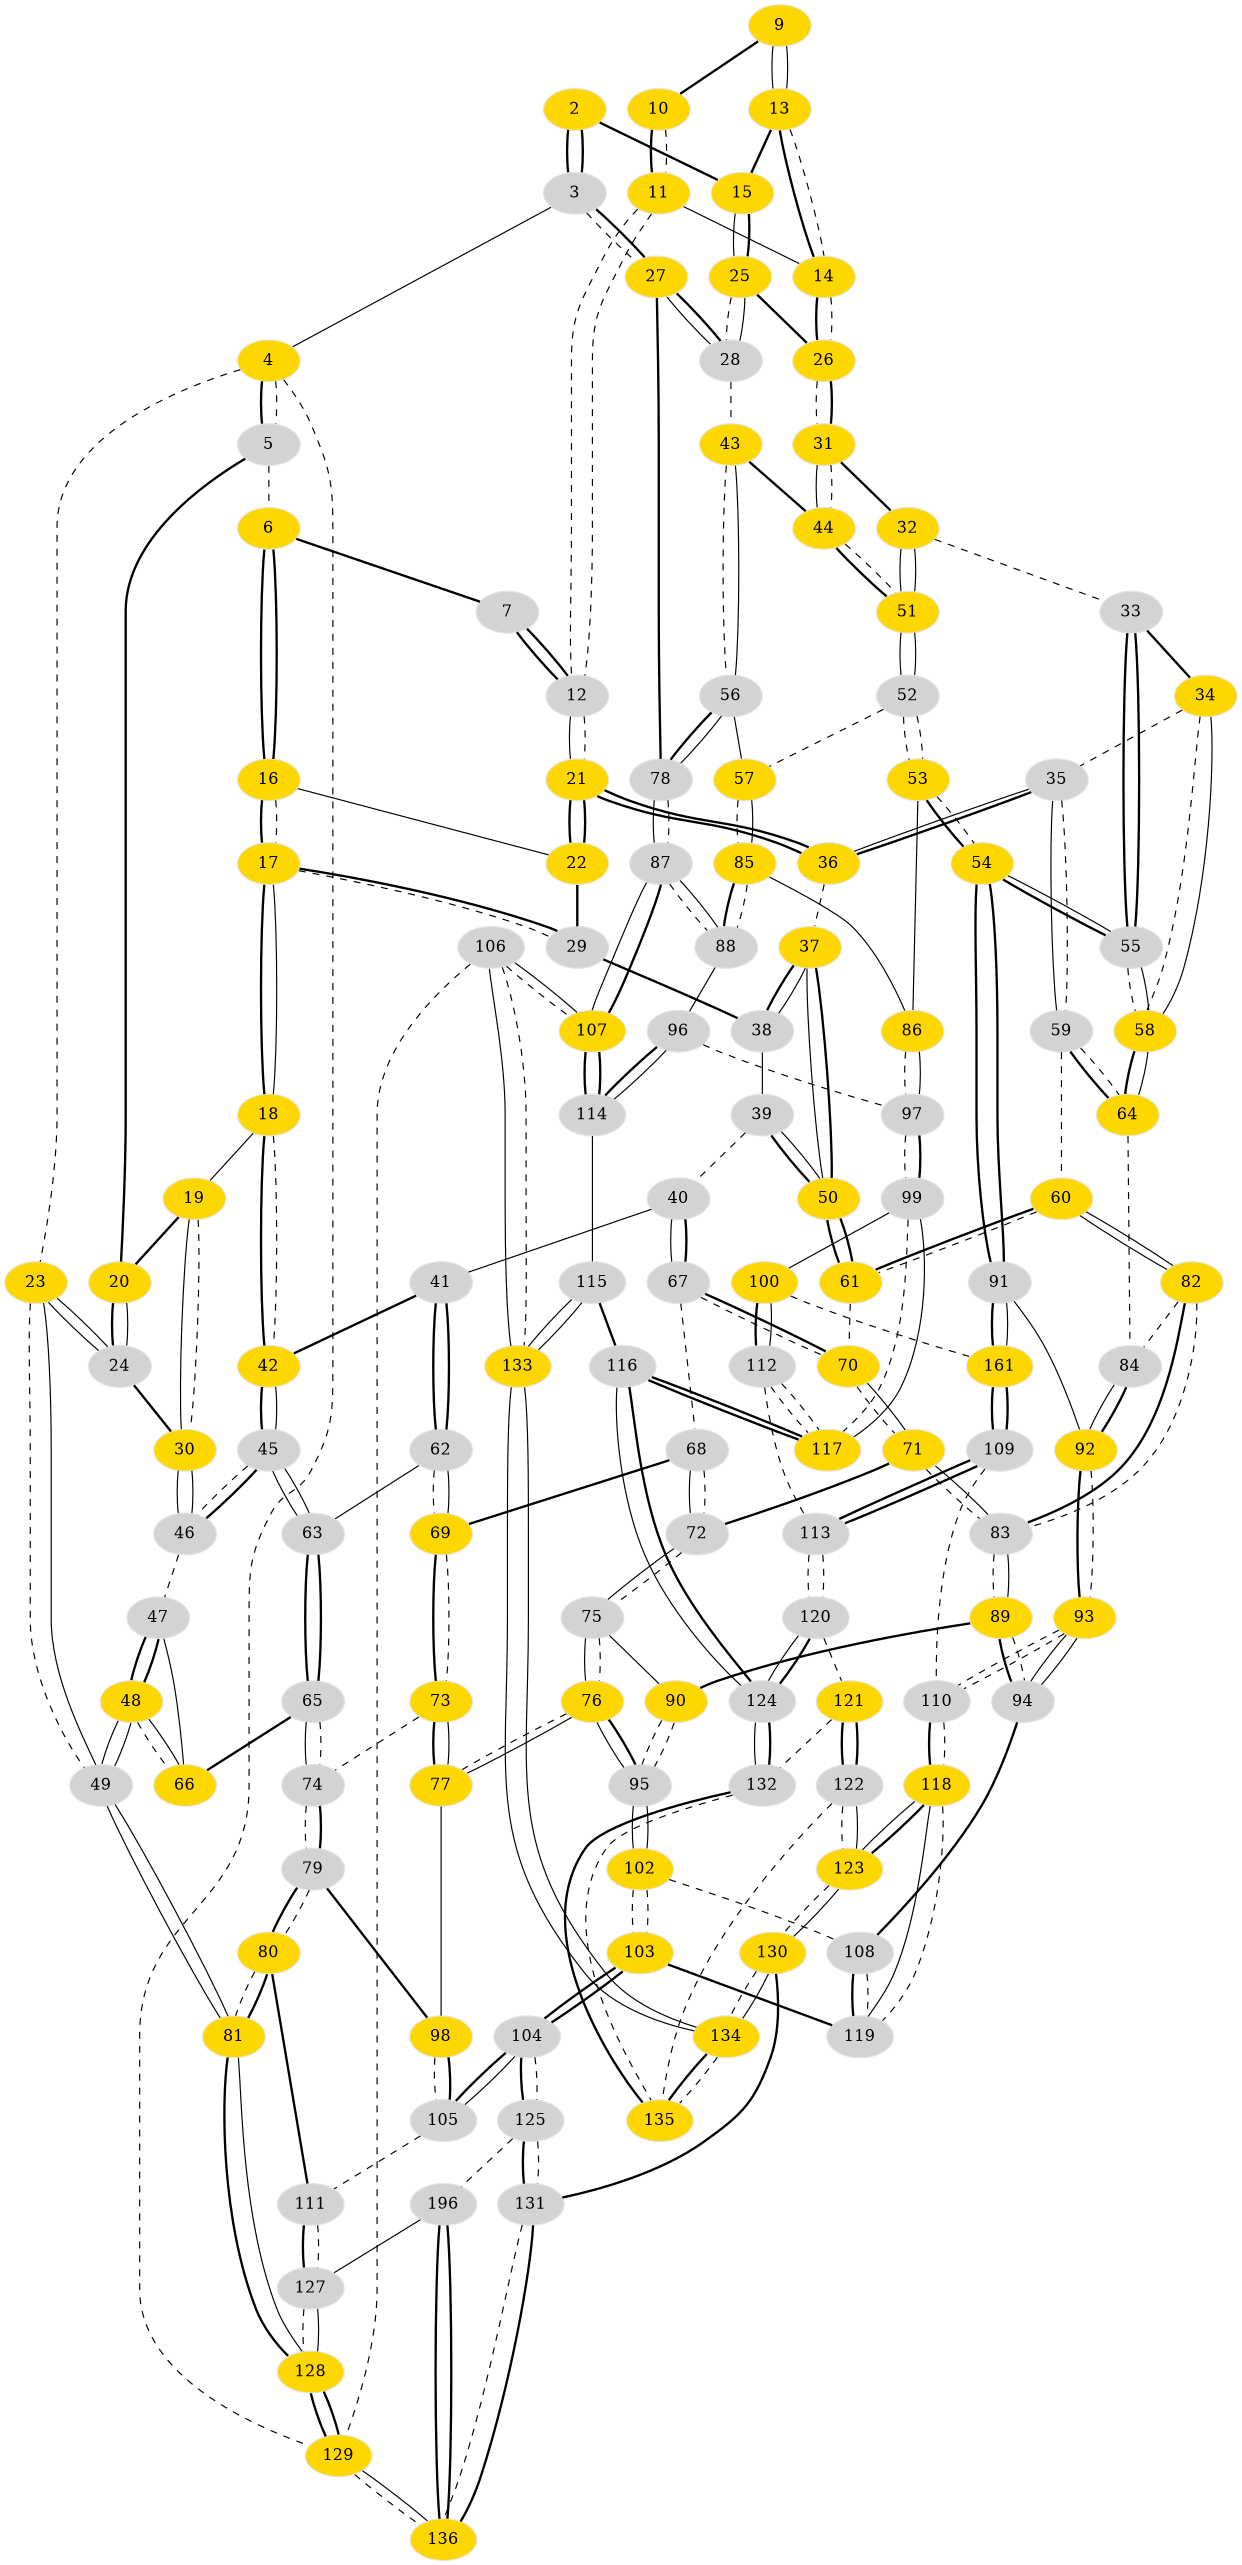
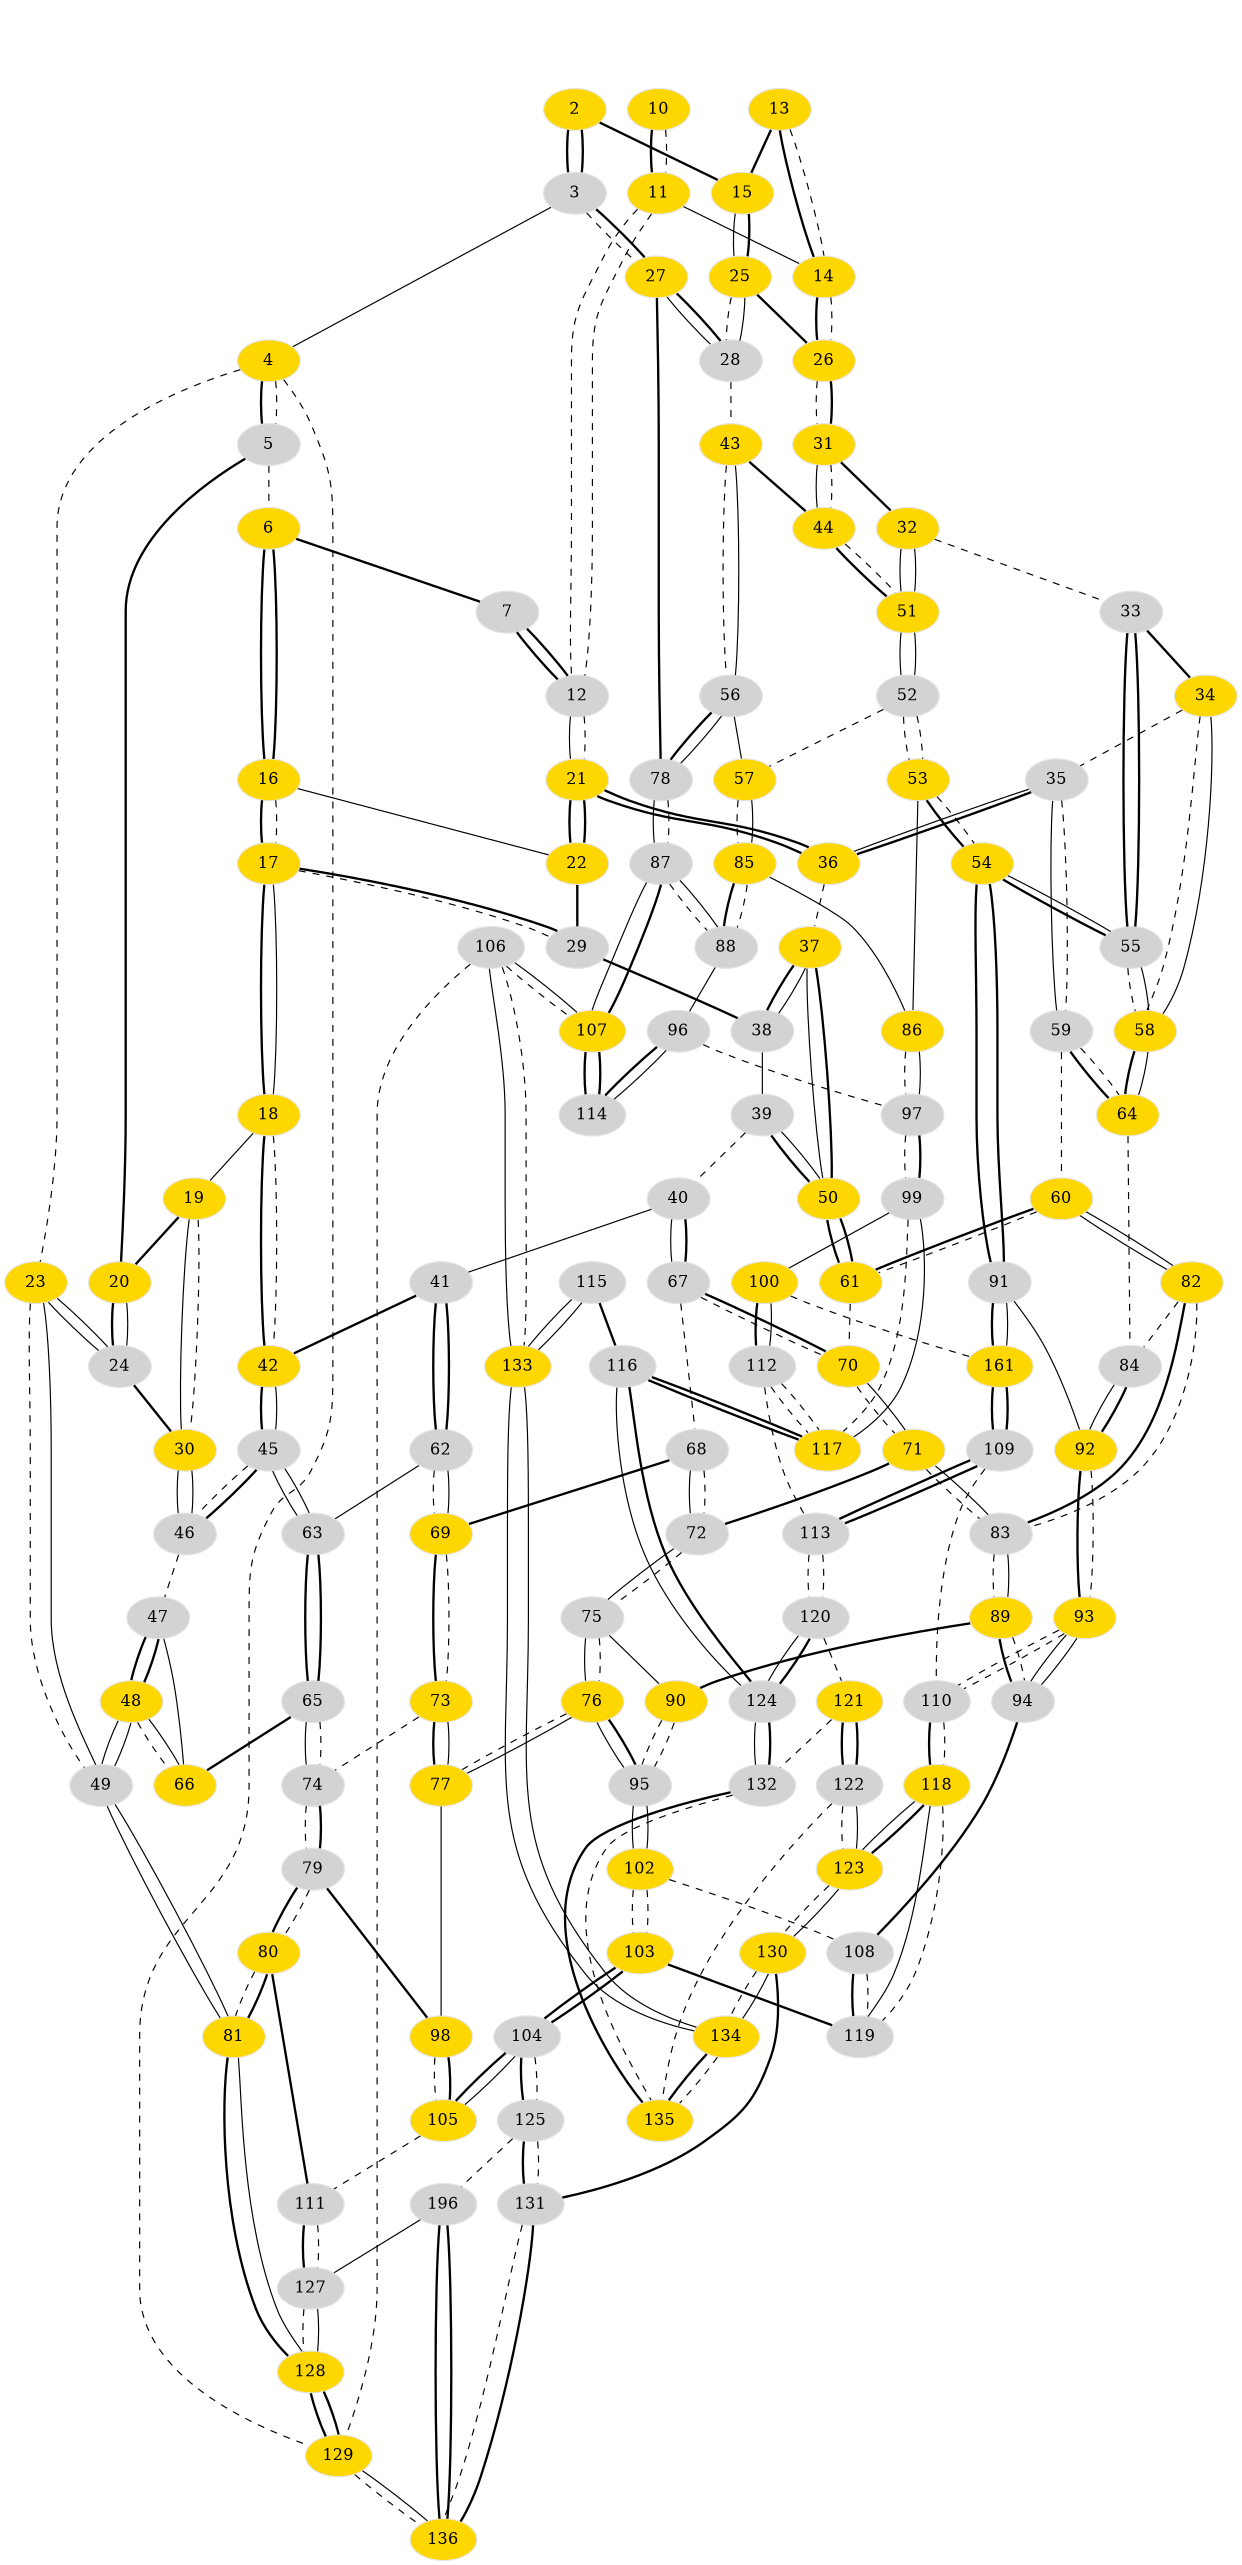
(780, 26) -> none
(592, 1199) -> none
(443, 2121) -> (443, 2121)
